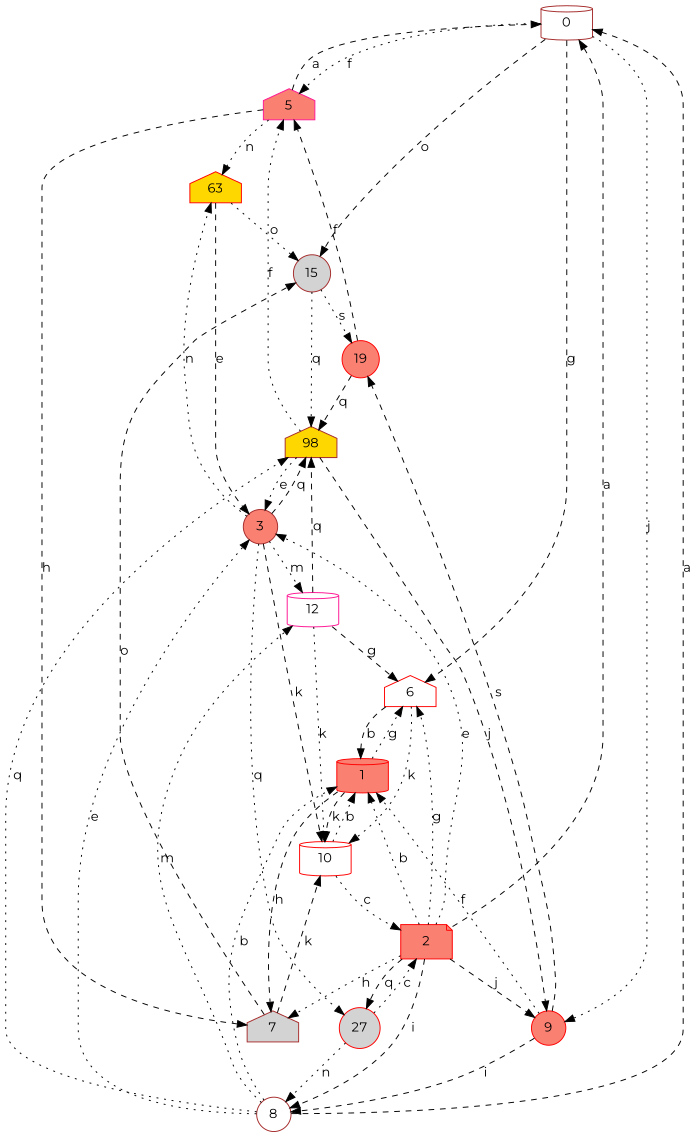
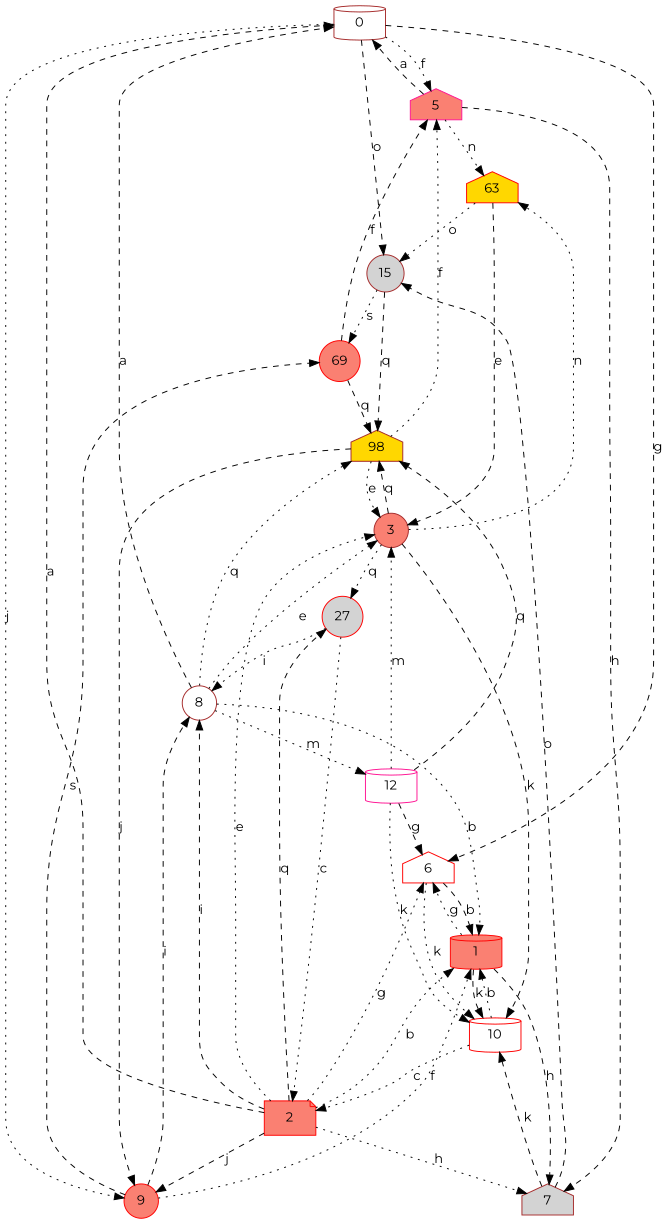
(312, 354) -> (381, 357)
(361, 359) -> (340, 361)
(283, 563) -> (391, 663)
(326, 1073) -> (264, 662)
